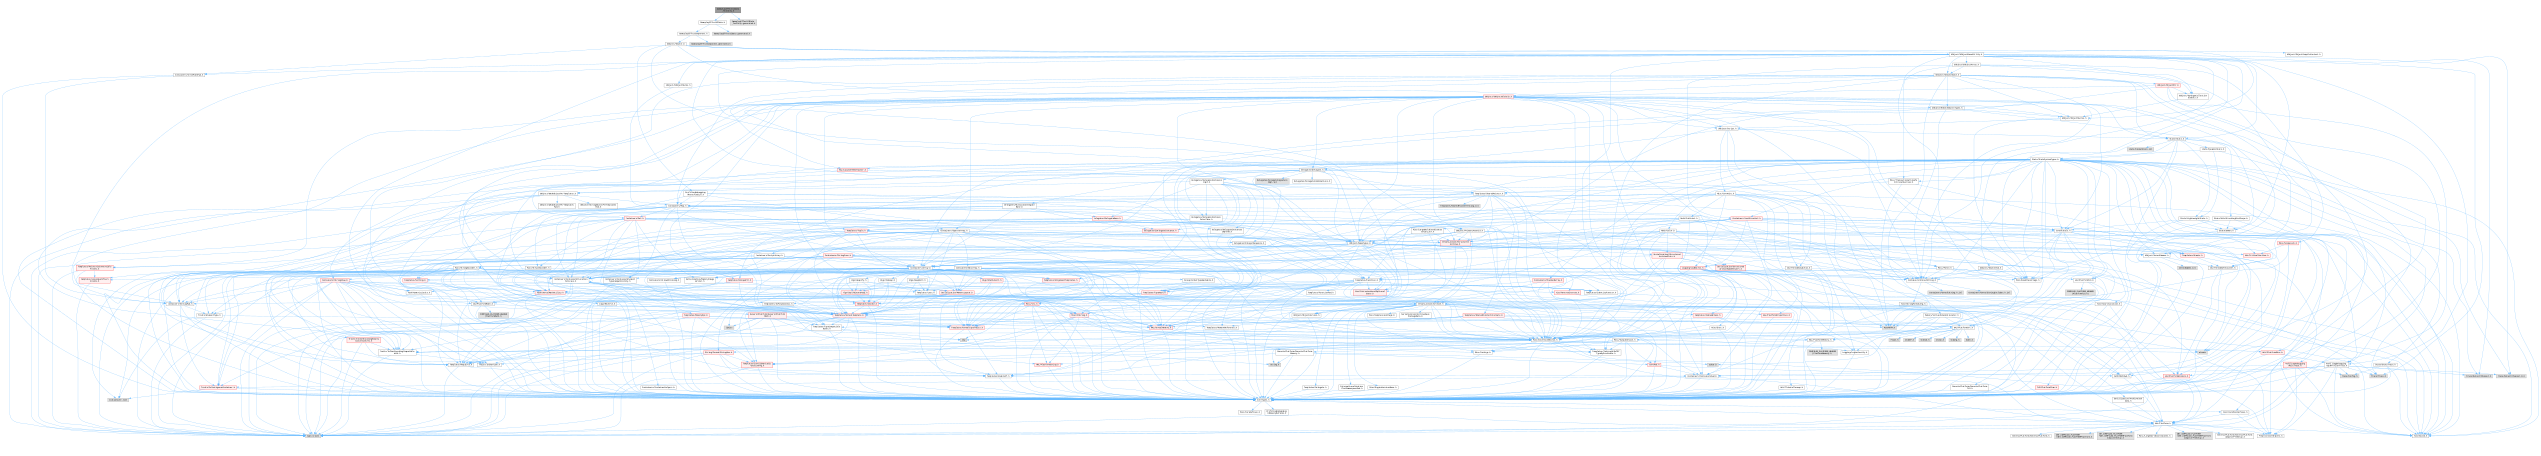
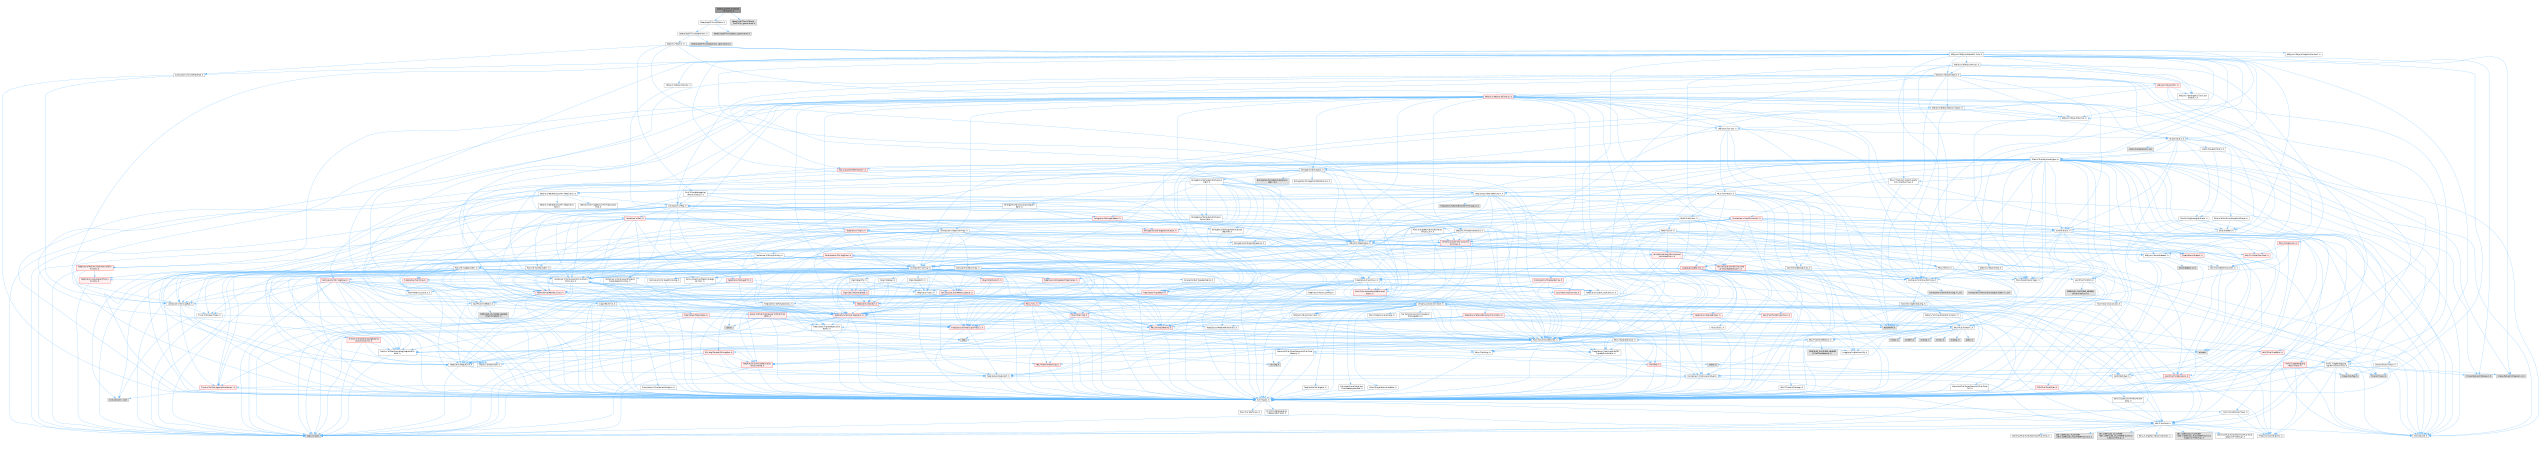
none -> (1956, 255)
